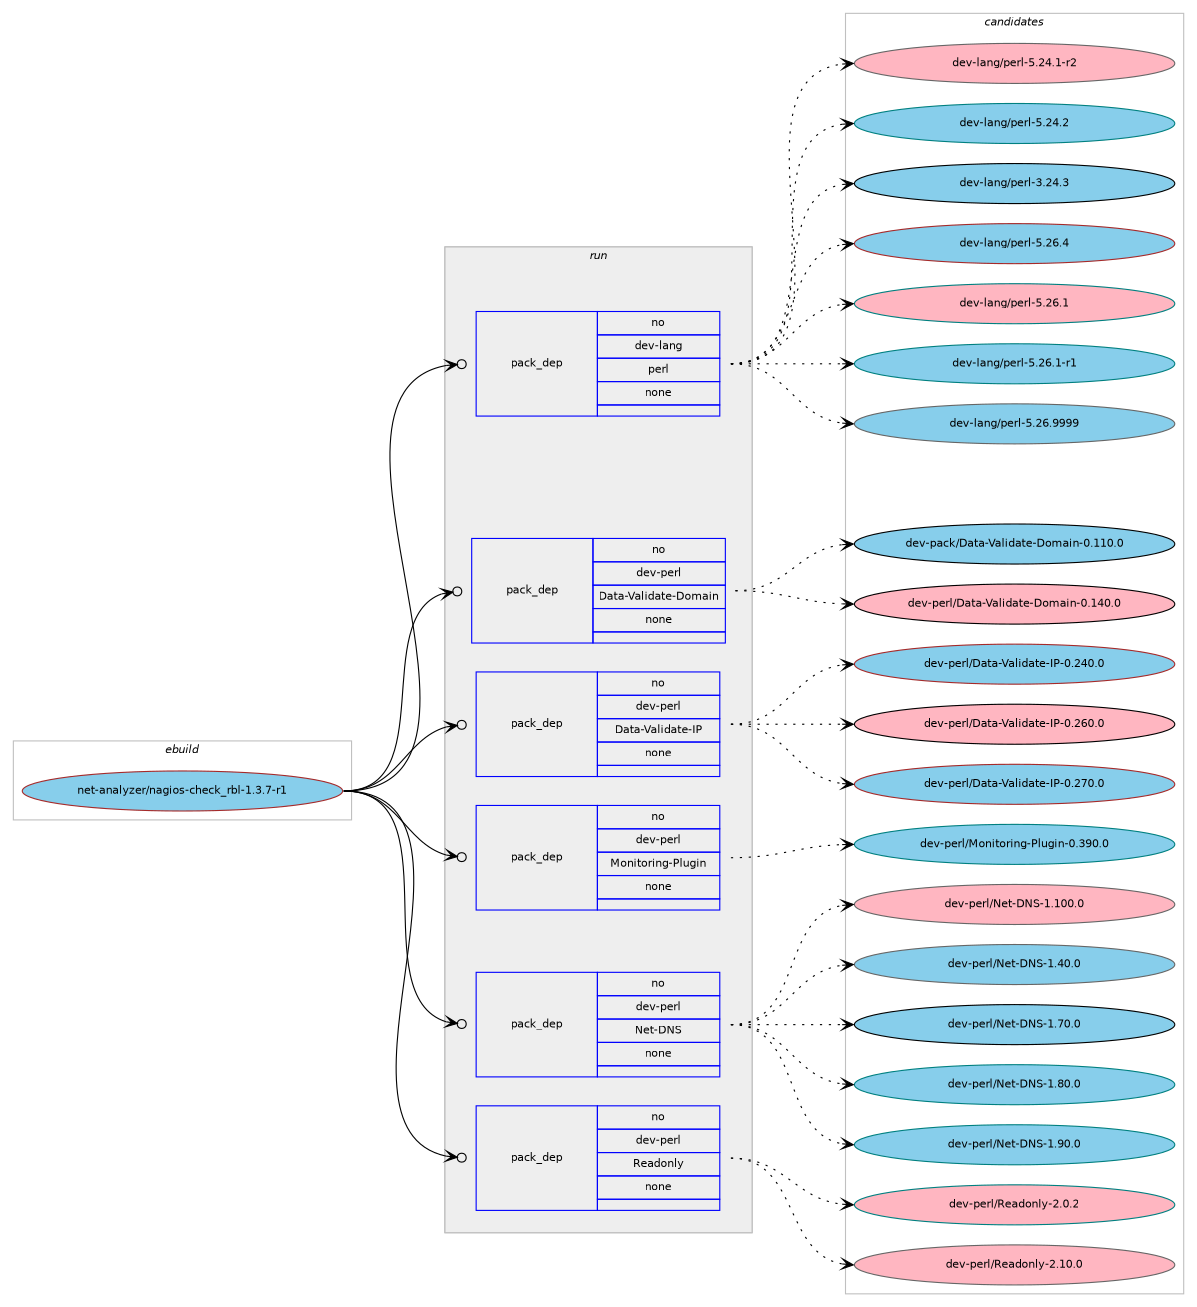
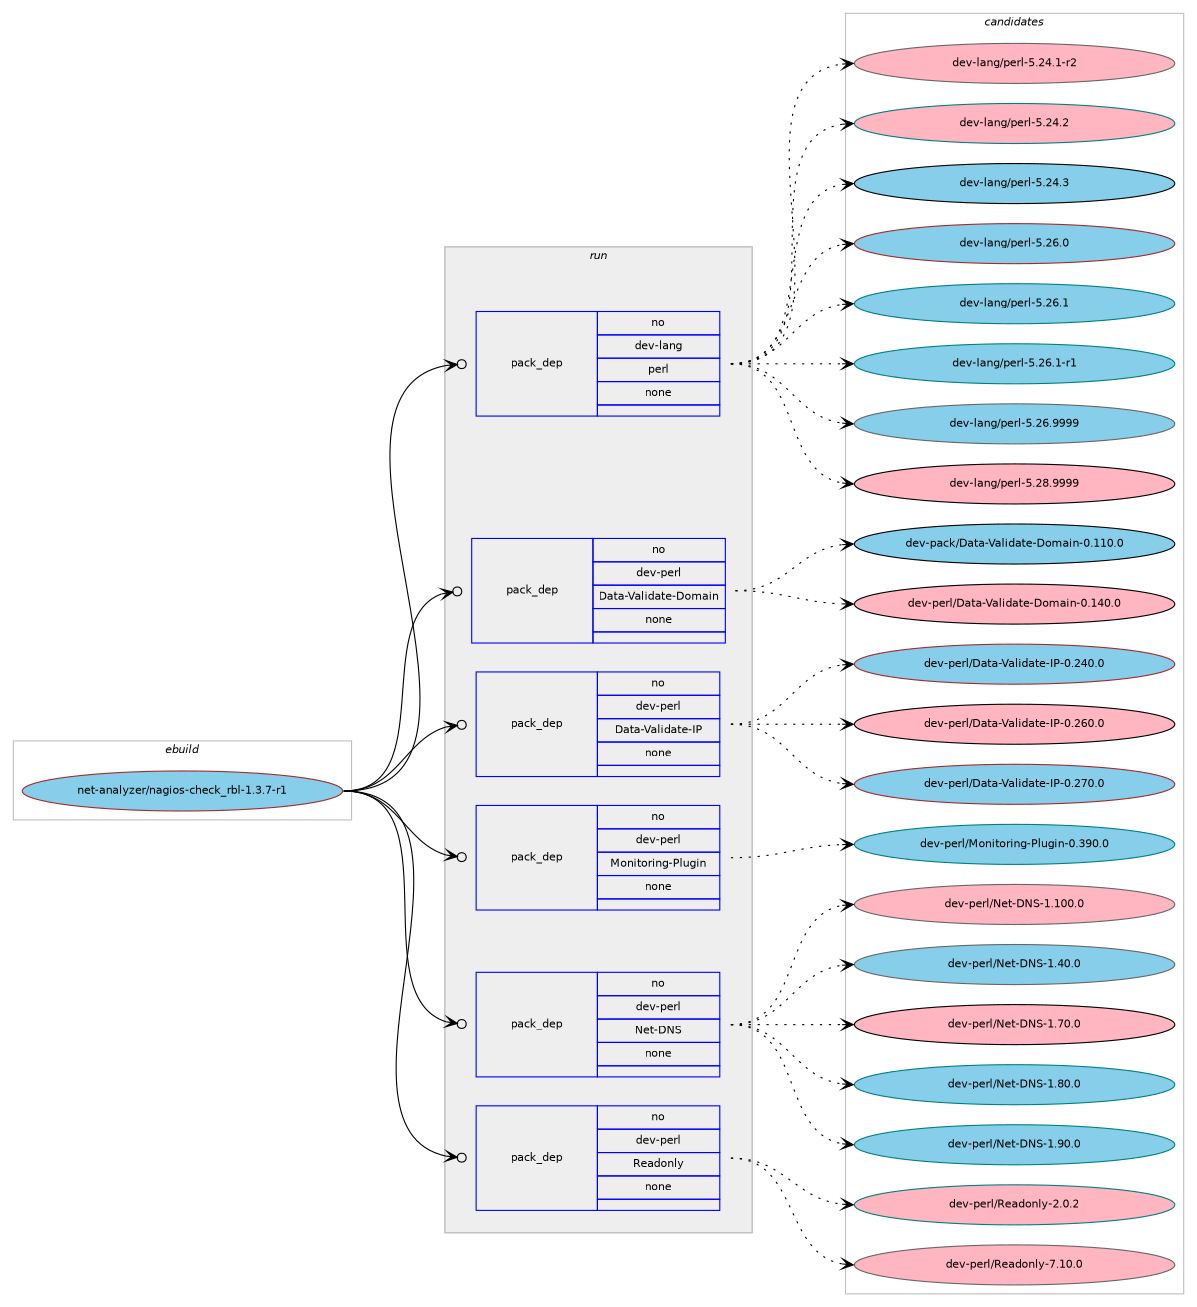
(1015, 123) -> (1015, 123)
(1015, 184) -> (1015, 184)
(1015, 244) -> (1015, 244)
(1015, 304) -> (1015, 304)
none -> (1015, 484)
(1015, 1025) -> (1015, 1025)
(1015, 1265) -> (1015, 1265)
